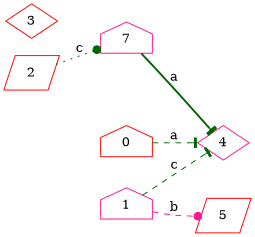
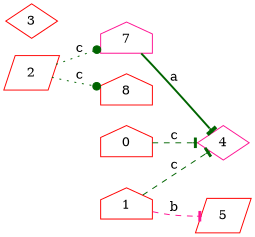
none -> (127, 91)
(174, 136) -> (174, 136)
(127, 205) -> (127, 205)
(173, 215) -> (173, 215)
